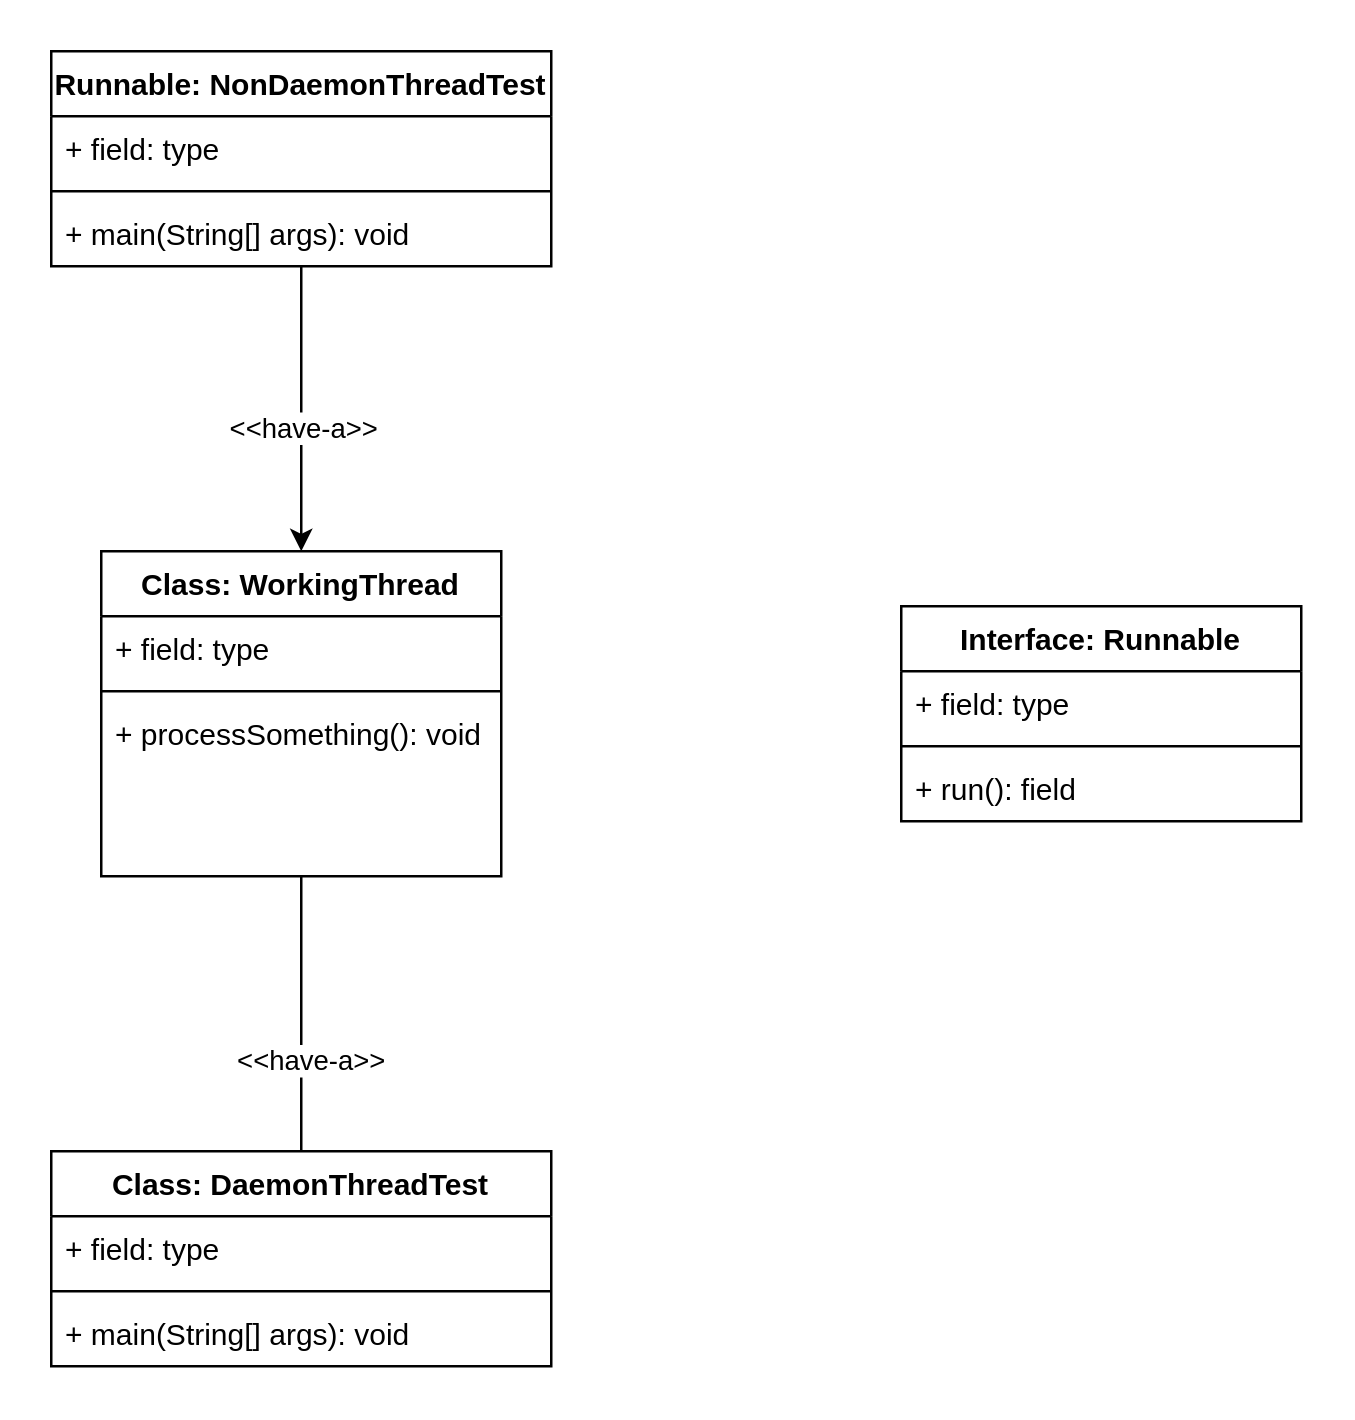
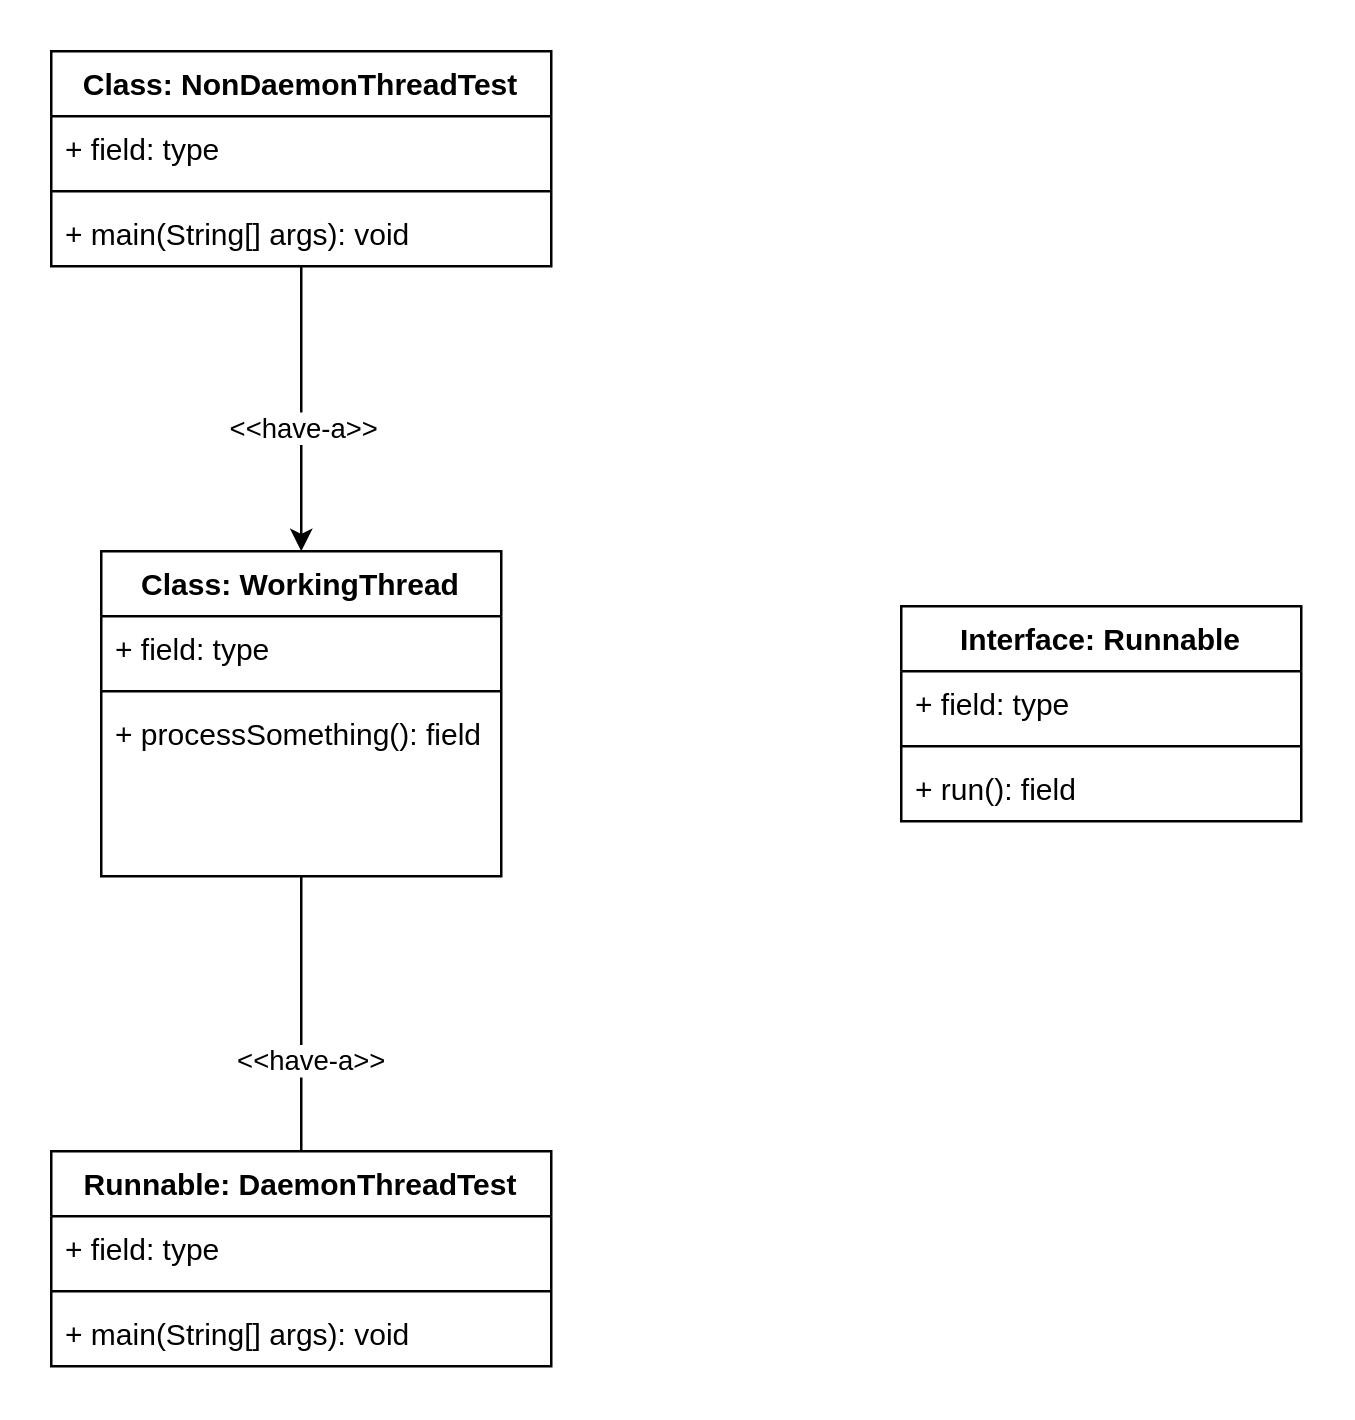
(300, 85) -> (300, 85)
(314, 735) -> (318, 735)
(300, 1185) -> (300, 1185)
